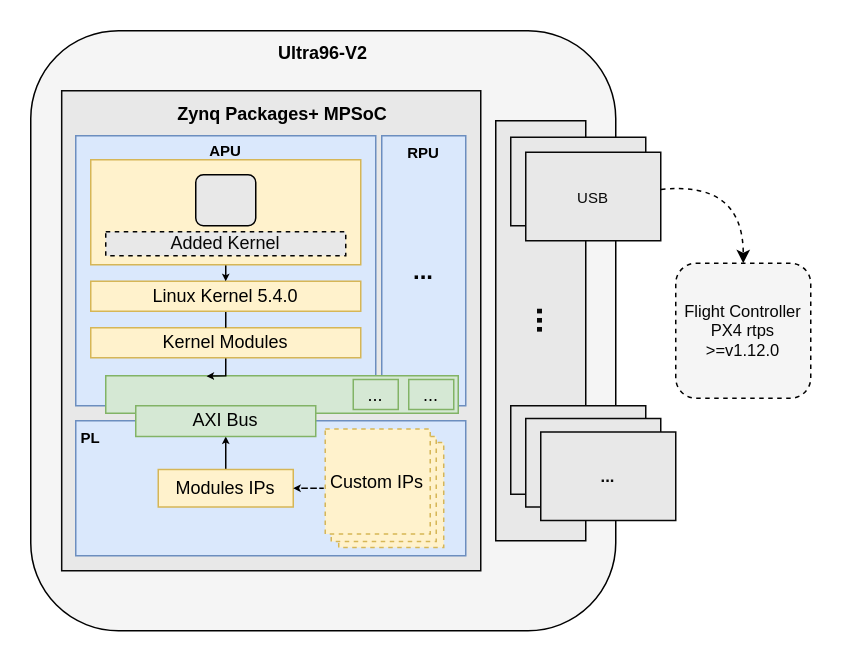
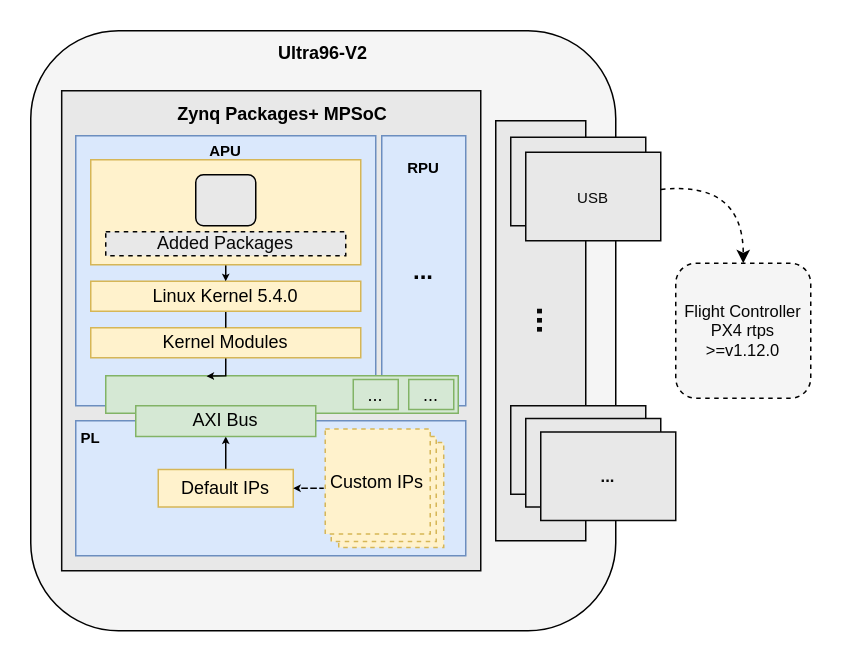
(424, 152) -> (424, 167)
(226, 244) -> (226, 244)
(226, 488) -> (226, 488)
